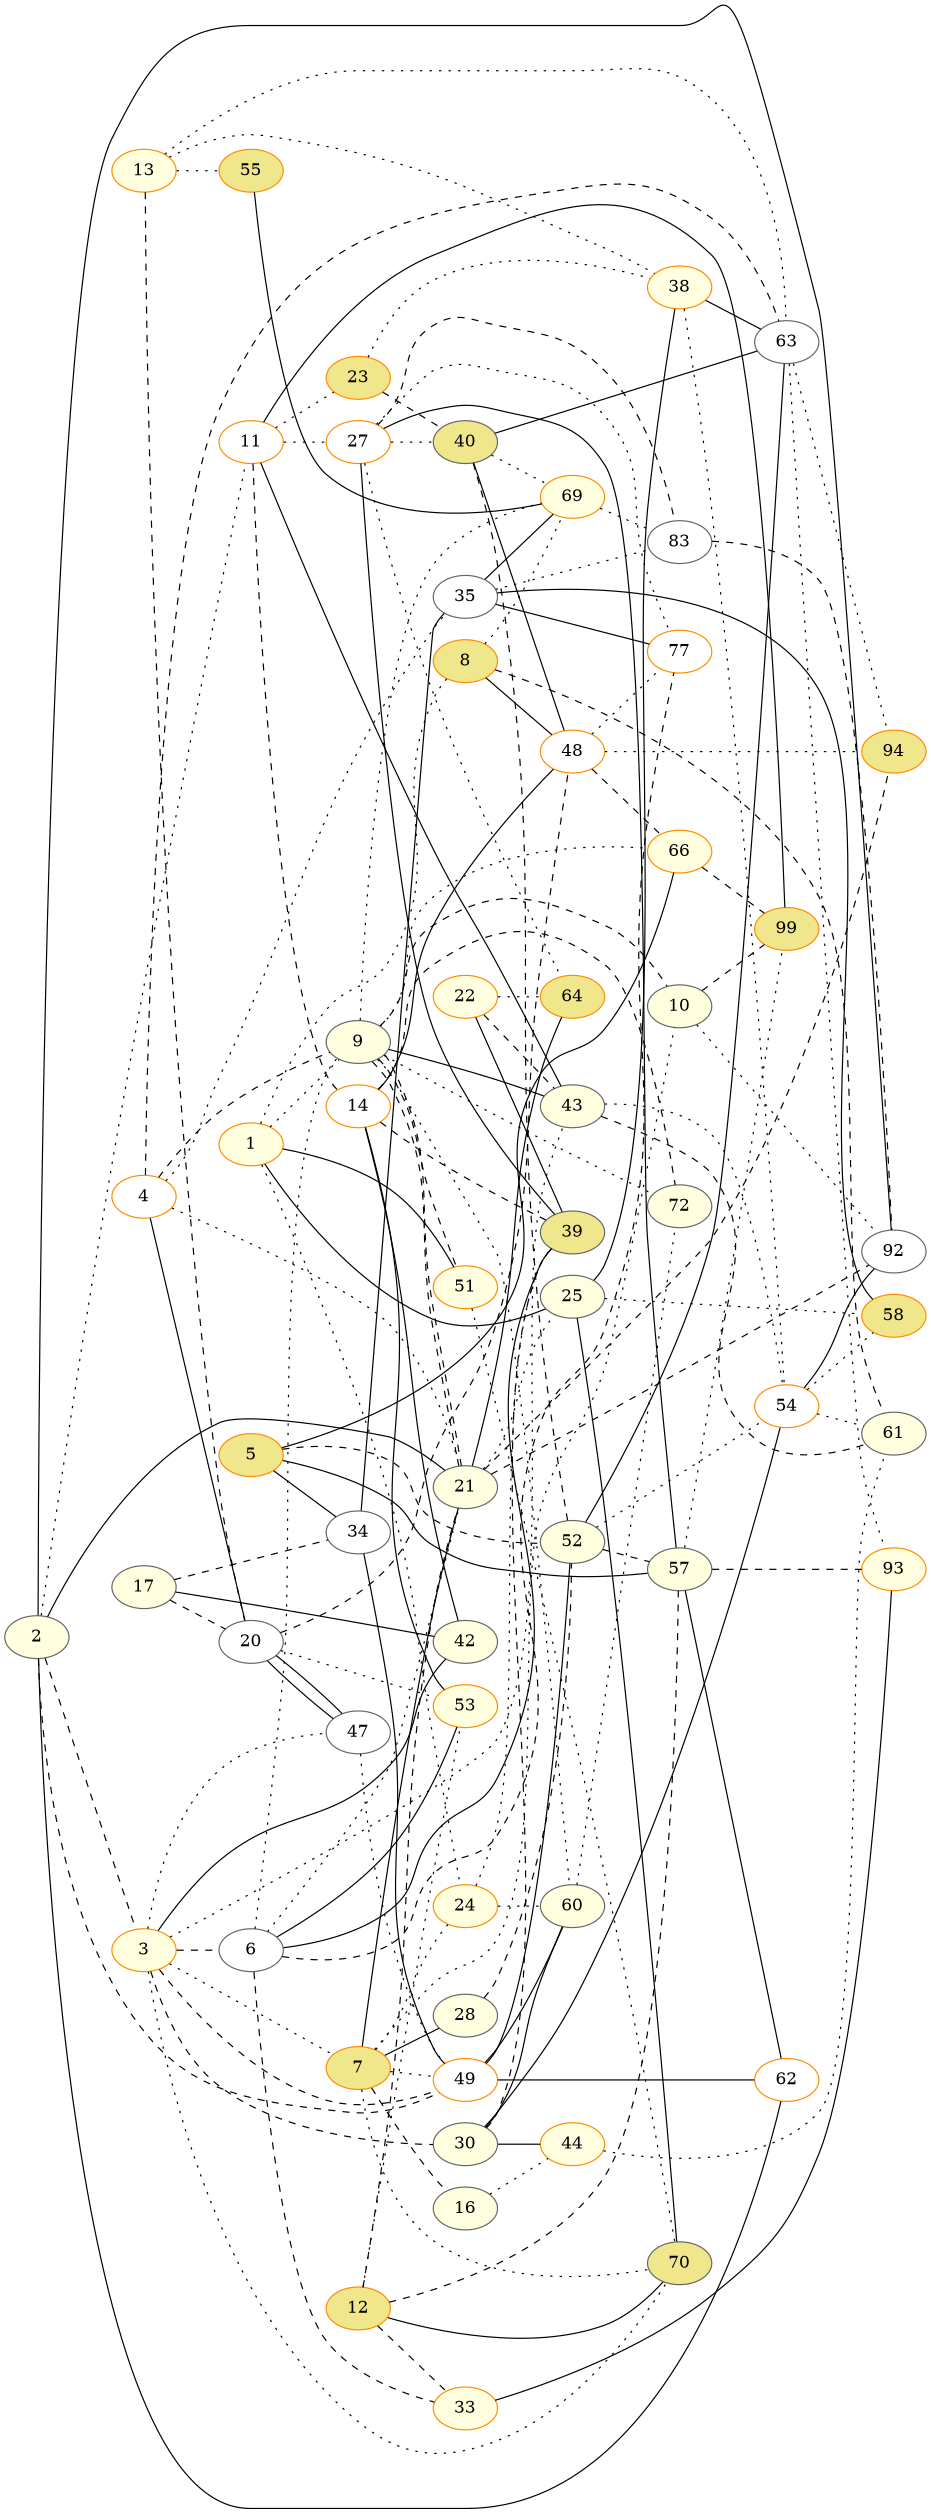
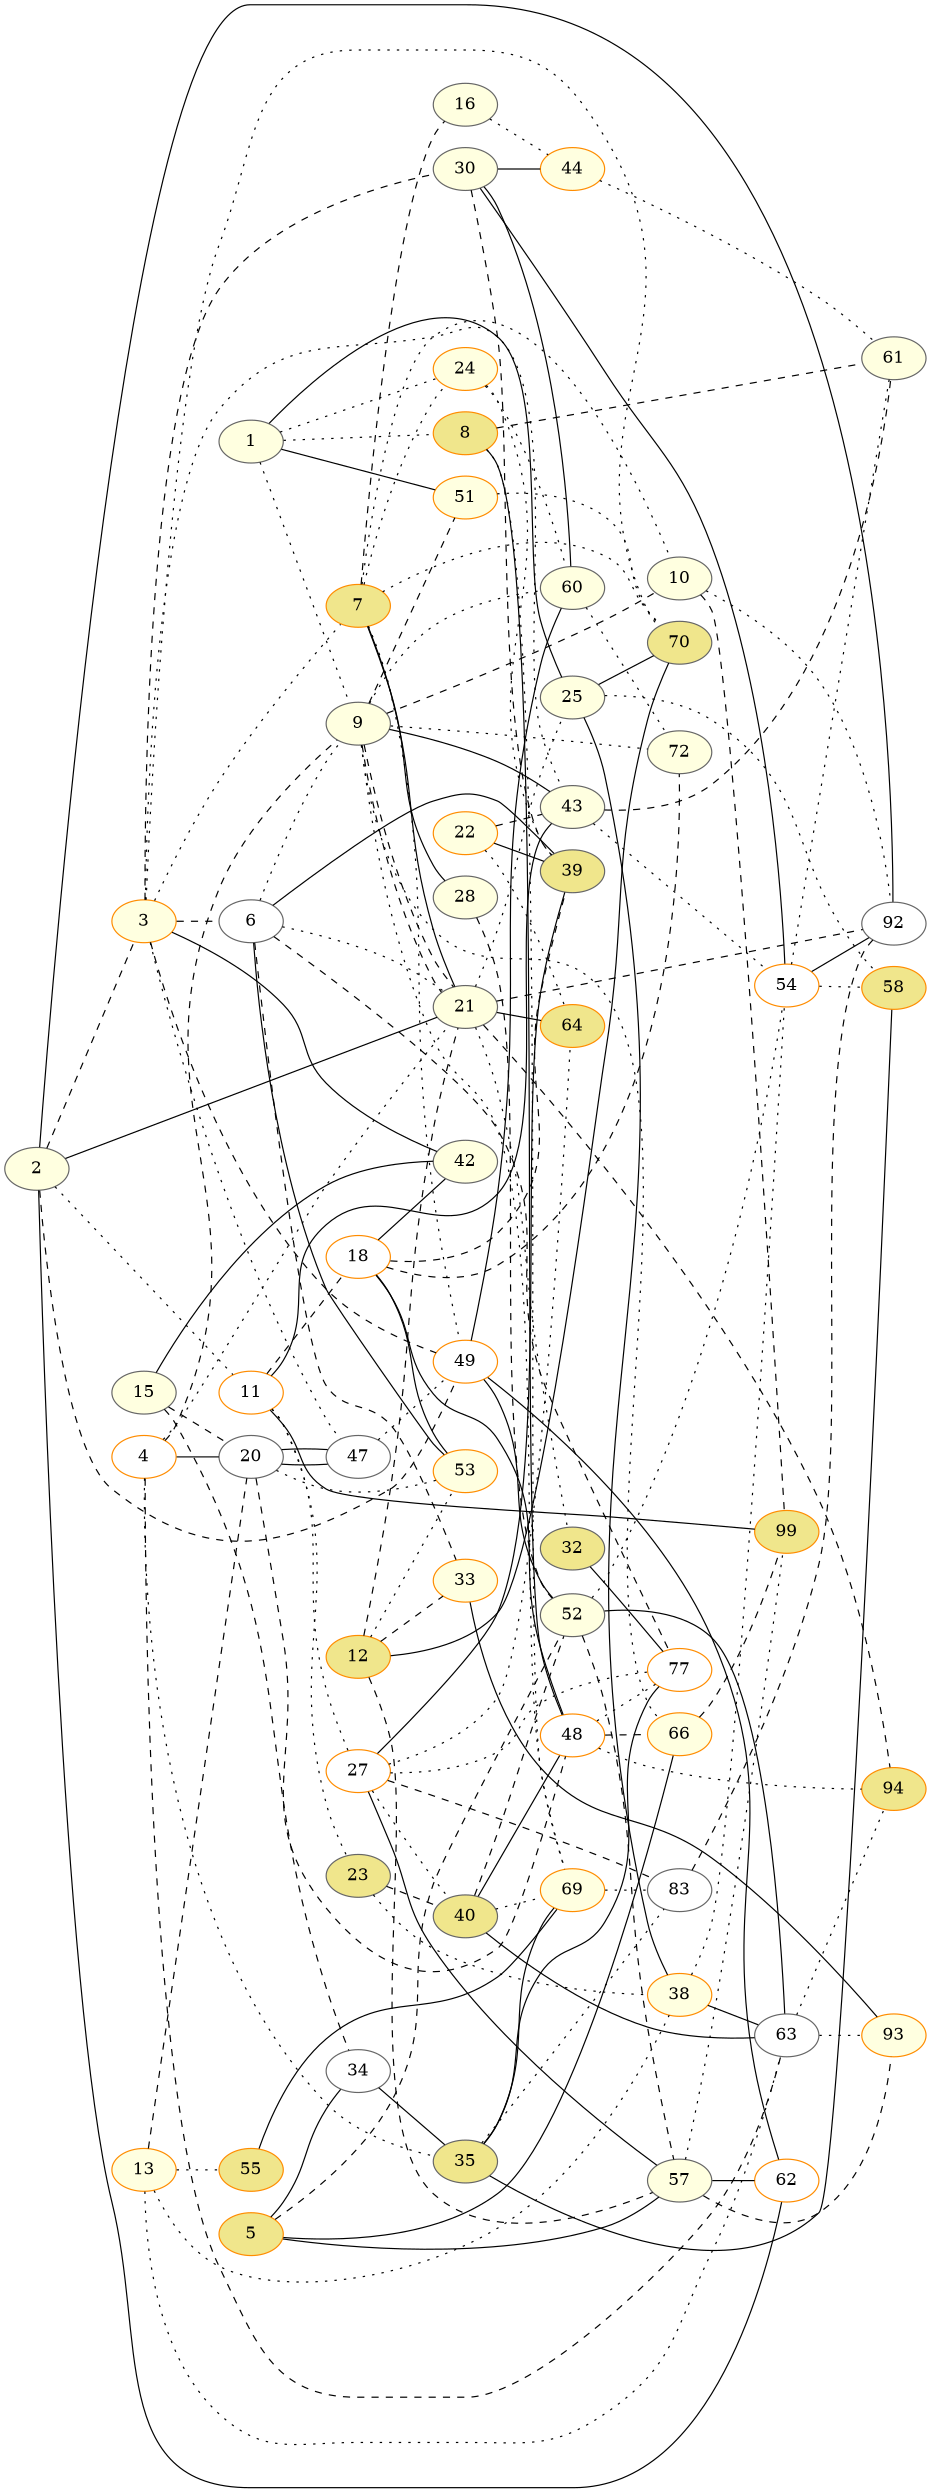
(358, 378) -> (358, 1876)
(465, 597) -> (465, 2162)
(358, 1106) -> (358, 1257)
(251, 1144) -> (251, 442)
none -> (573, 1549)
(144, 1587) -> (144, 1393)
(396, 1864) -> none
